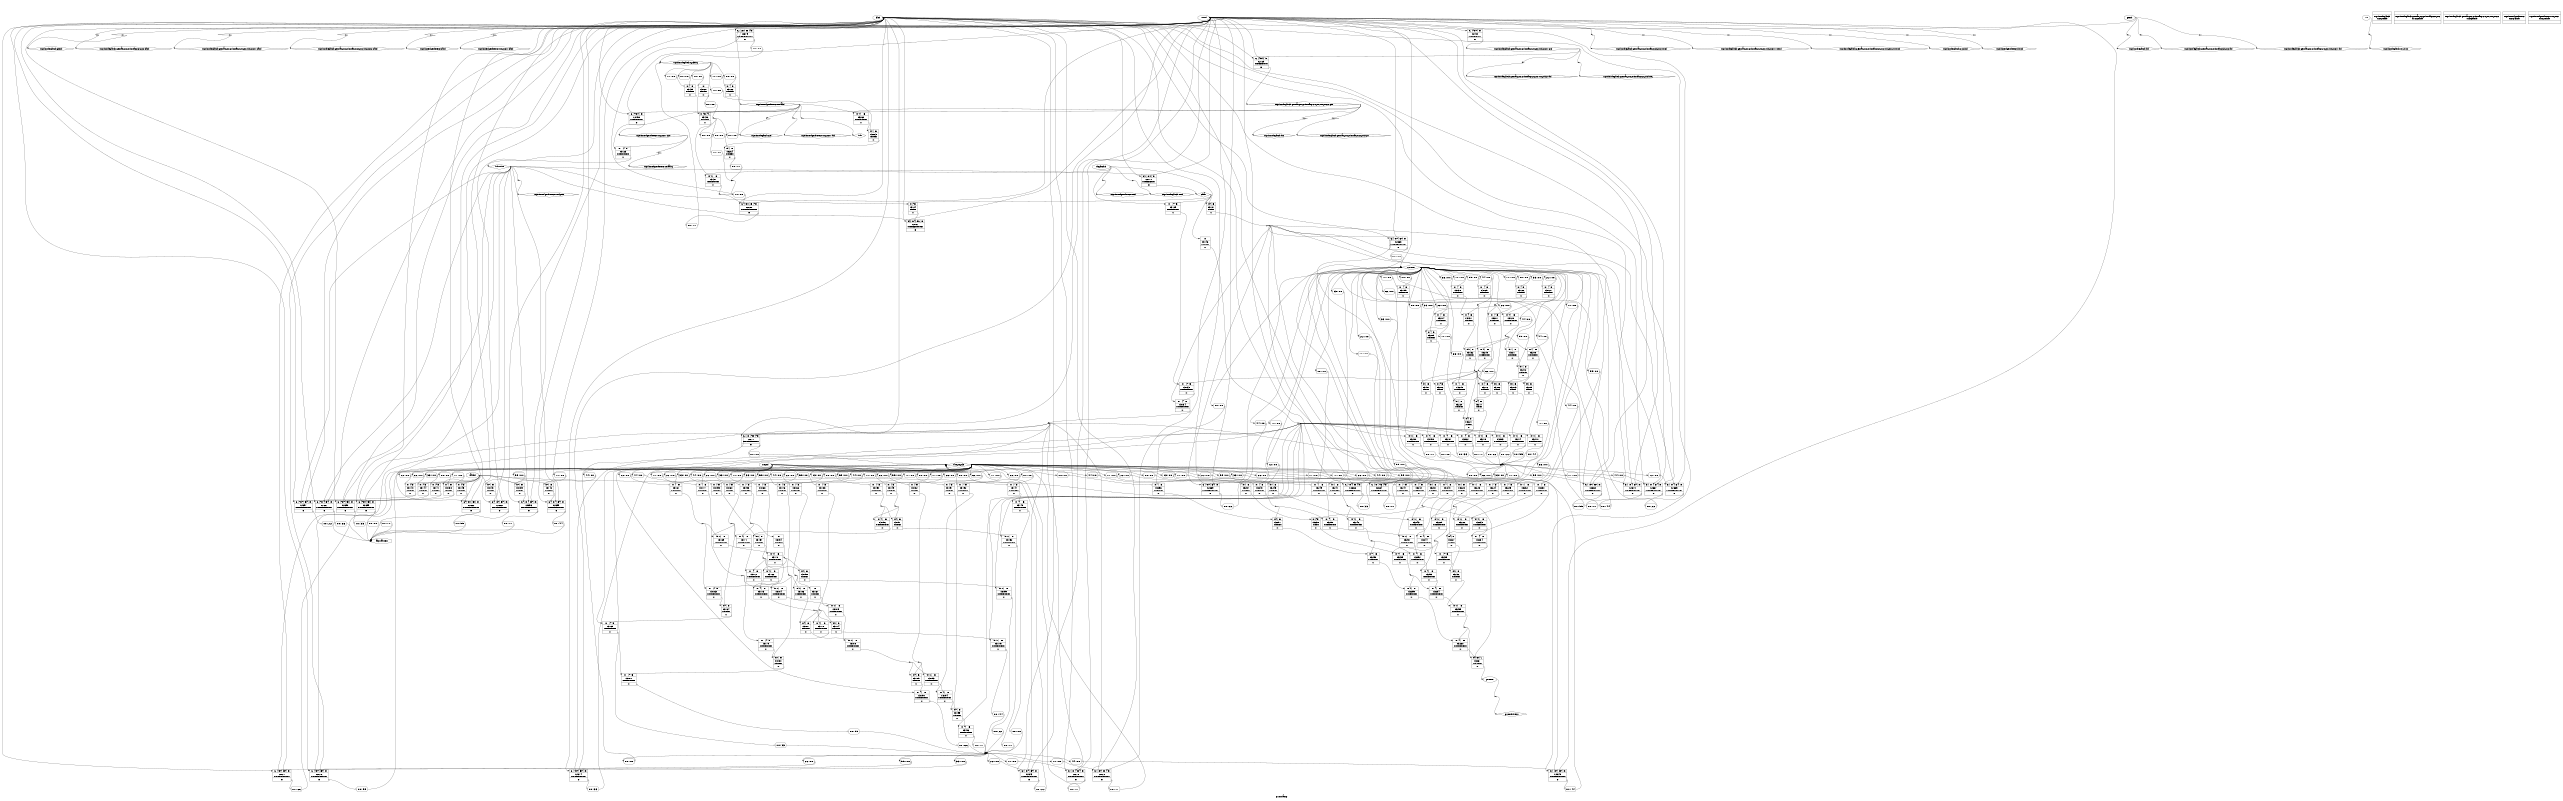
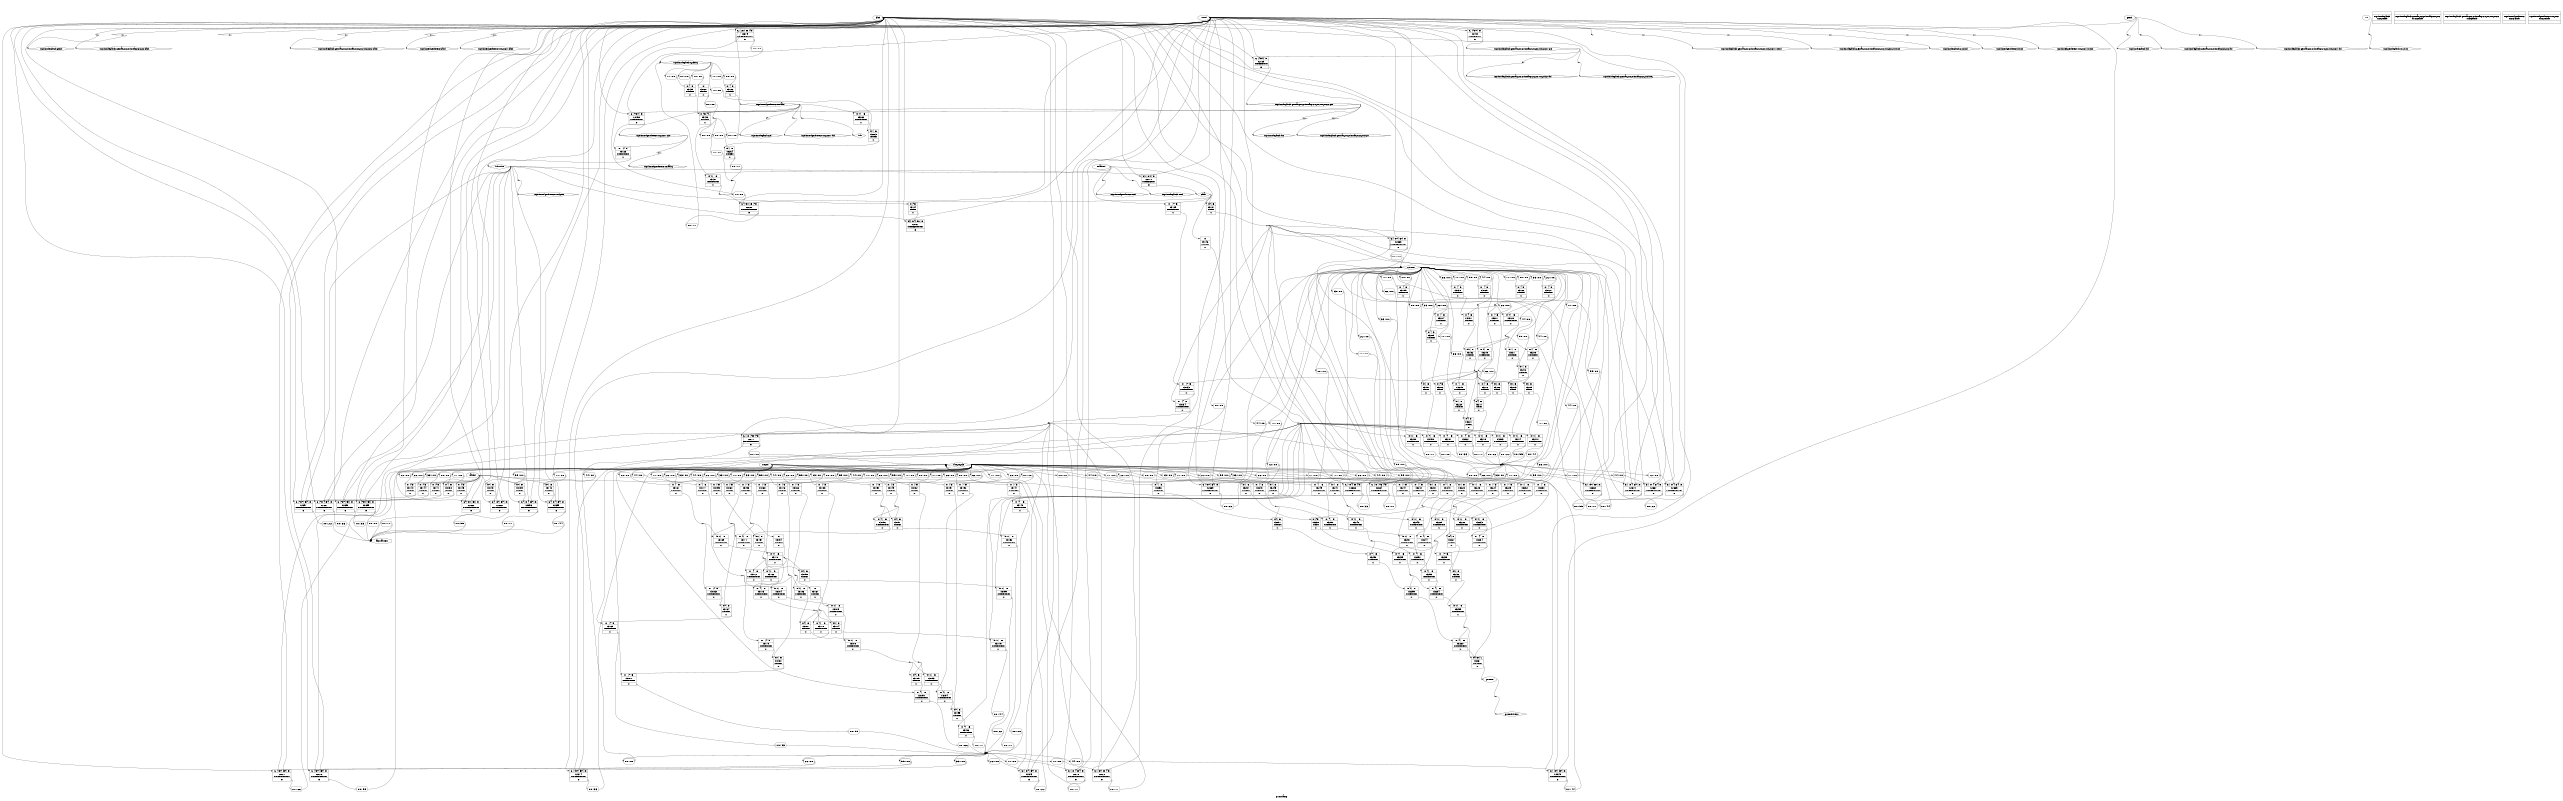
(232, 49) -> none
(1642, 49) -> none
none -> (2075, 49)
(1101, 167) -> (1101, 167)
